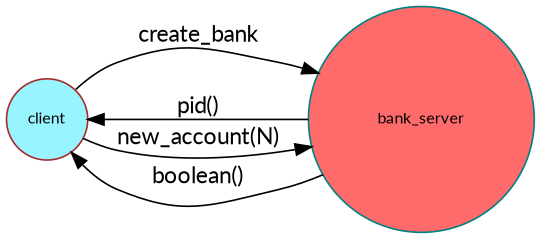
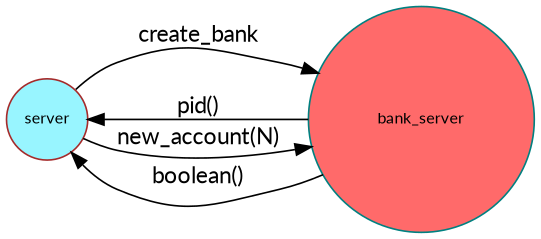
(47, 119) -> (47, 119)
